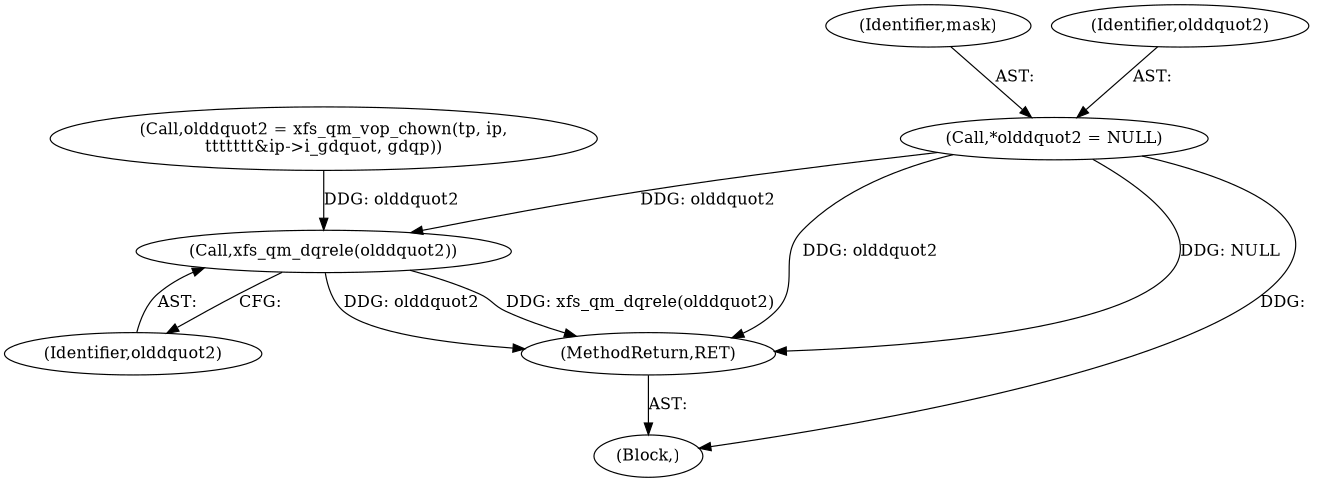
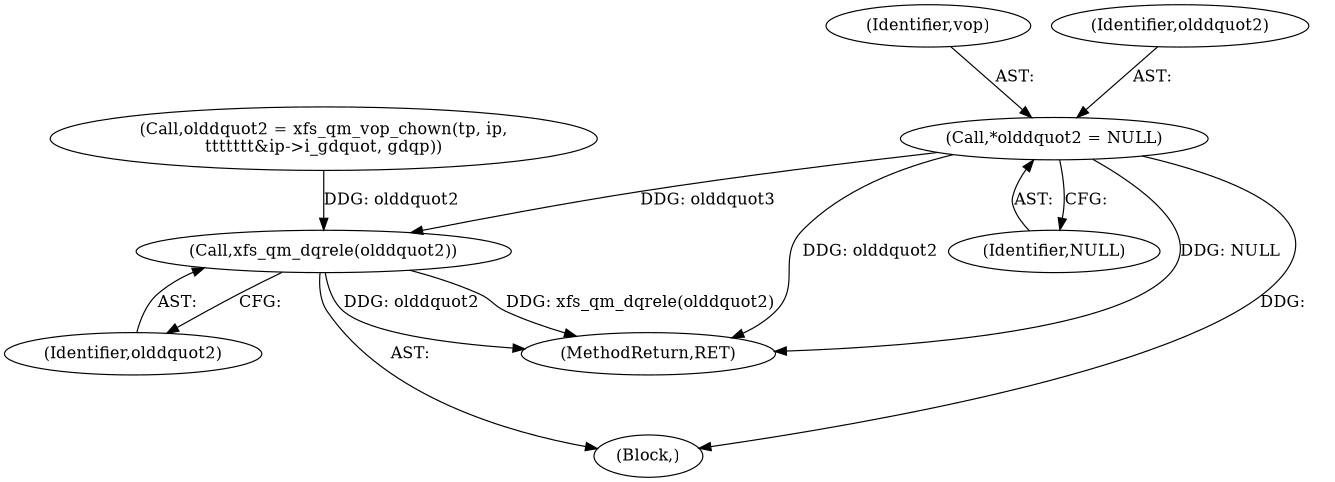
(928, 26) -> (928, 26)
(708, 200) -> (708, 200)
none -> (1054, 251)
(648, 399) -> (425, 394)
